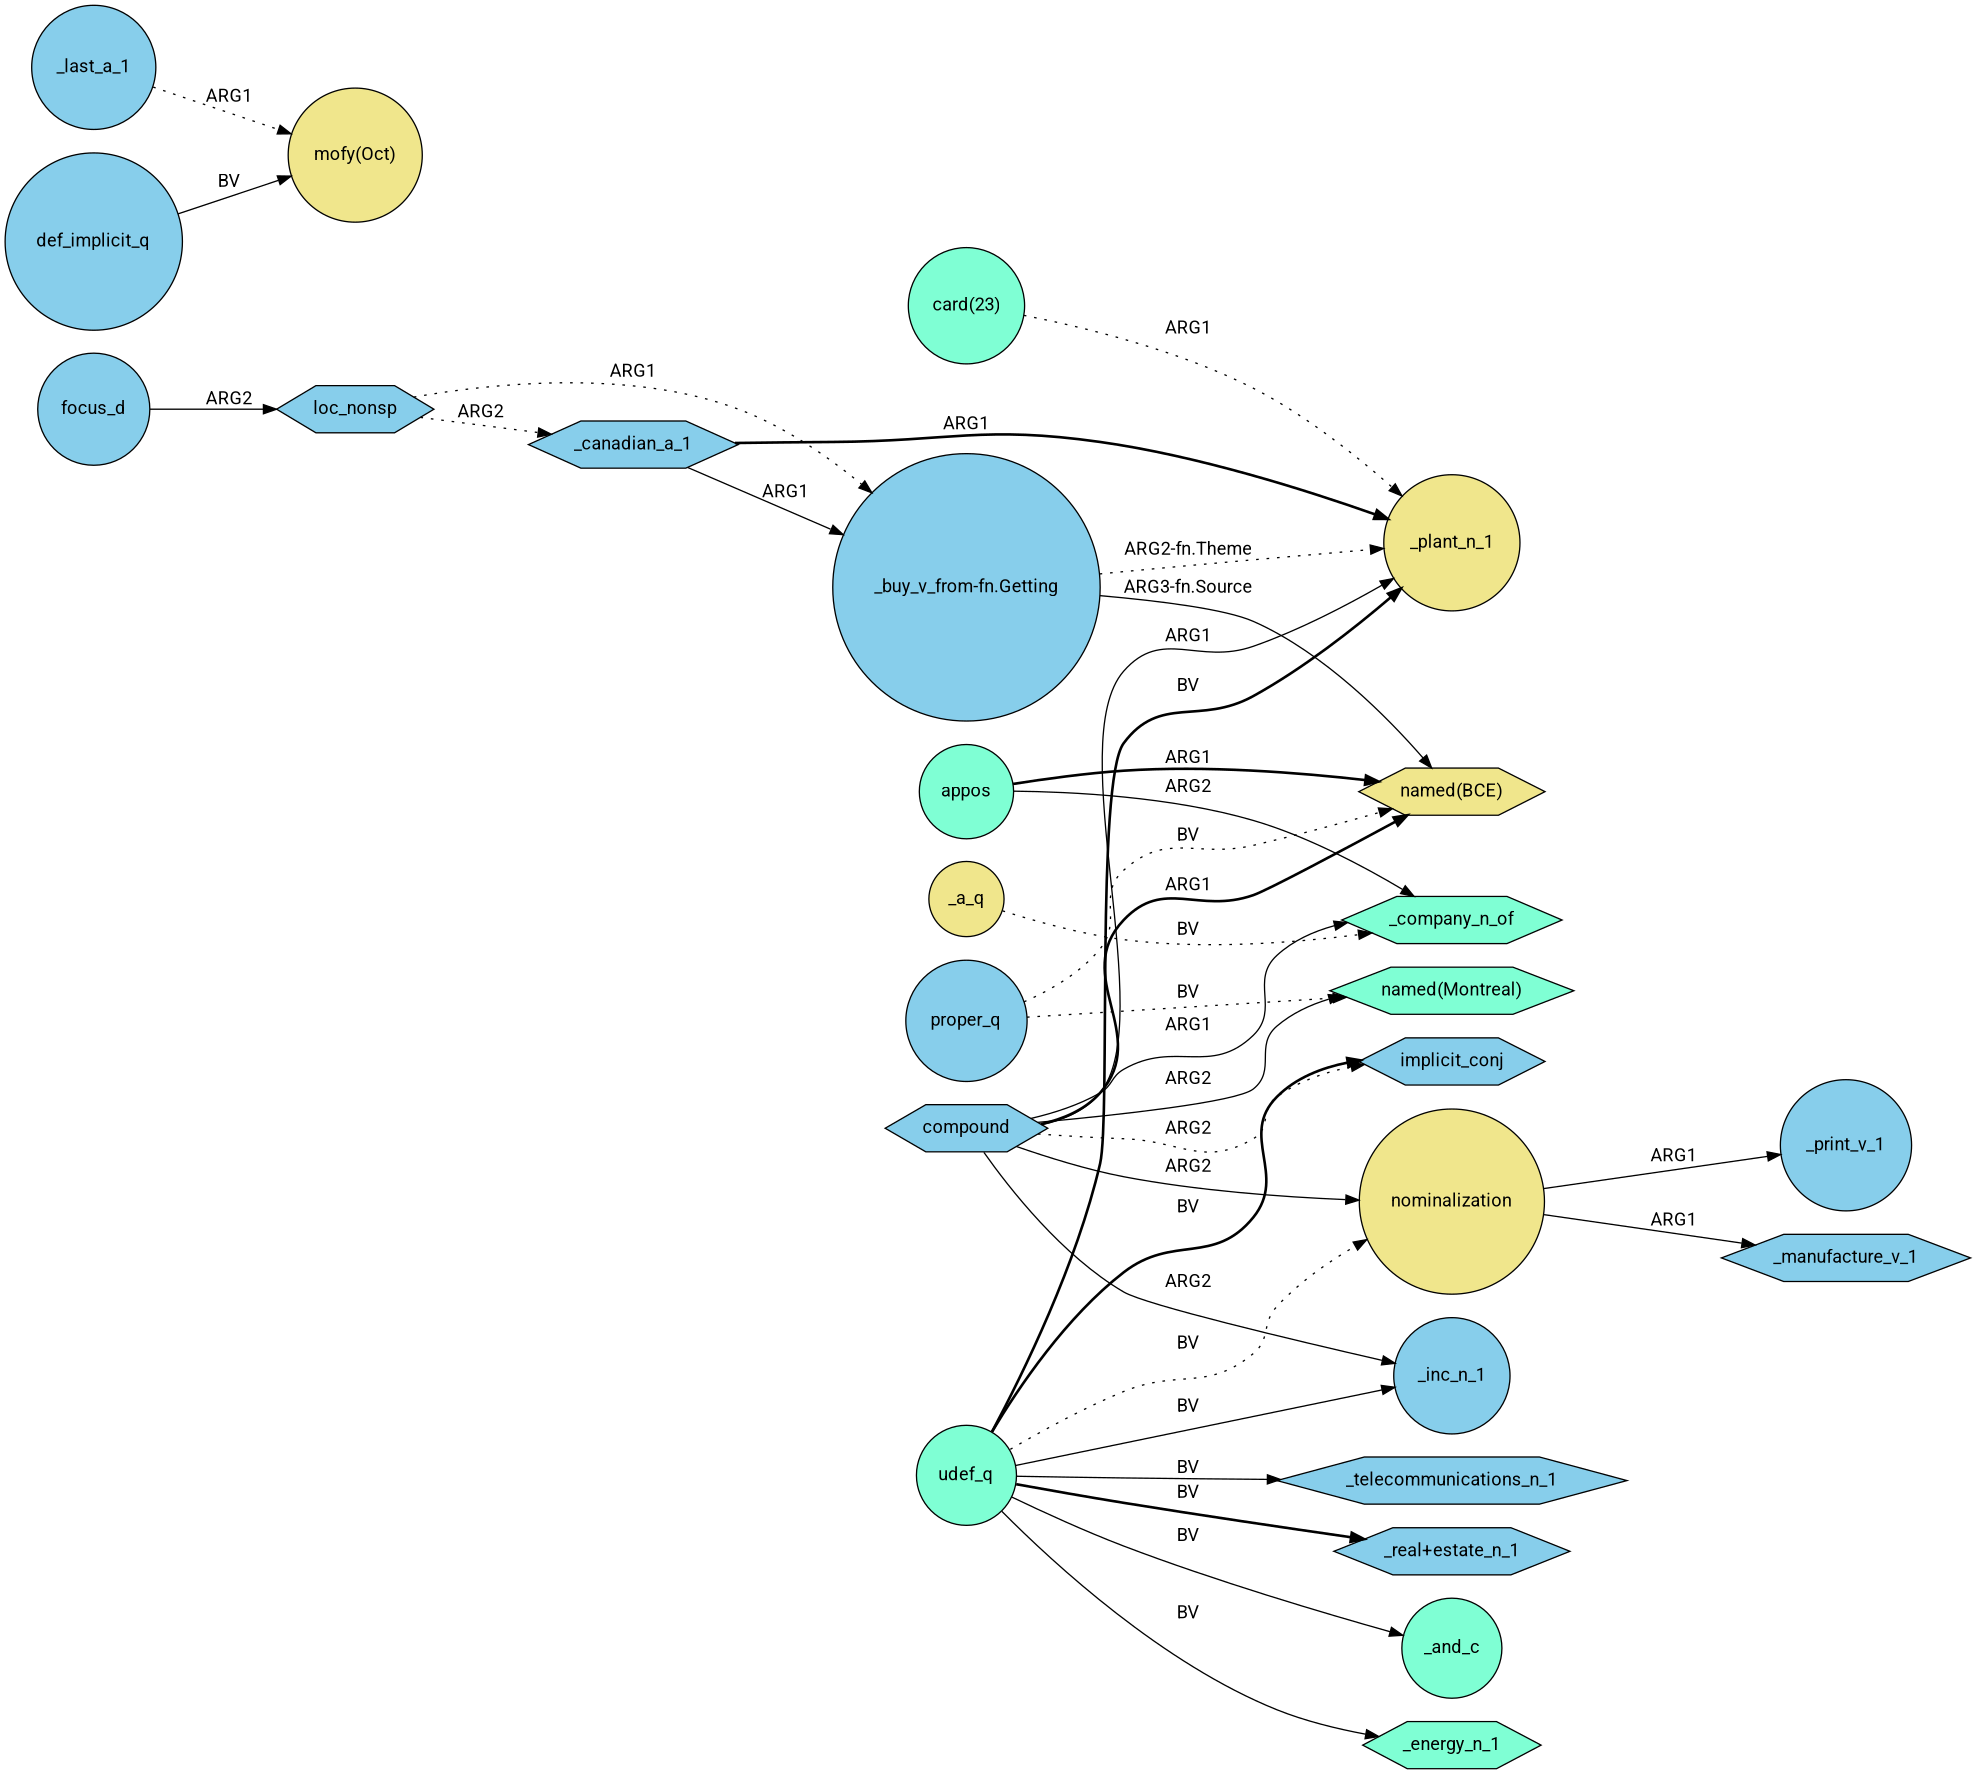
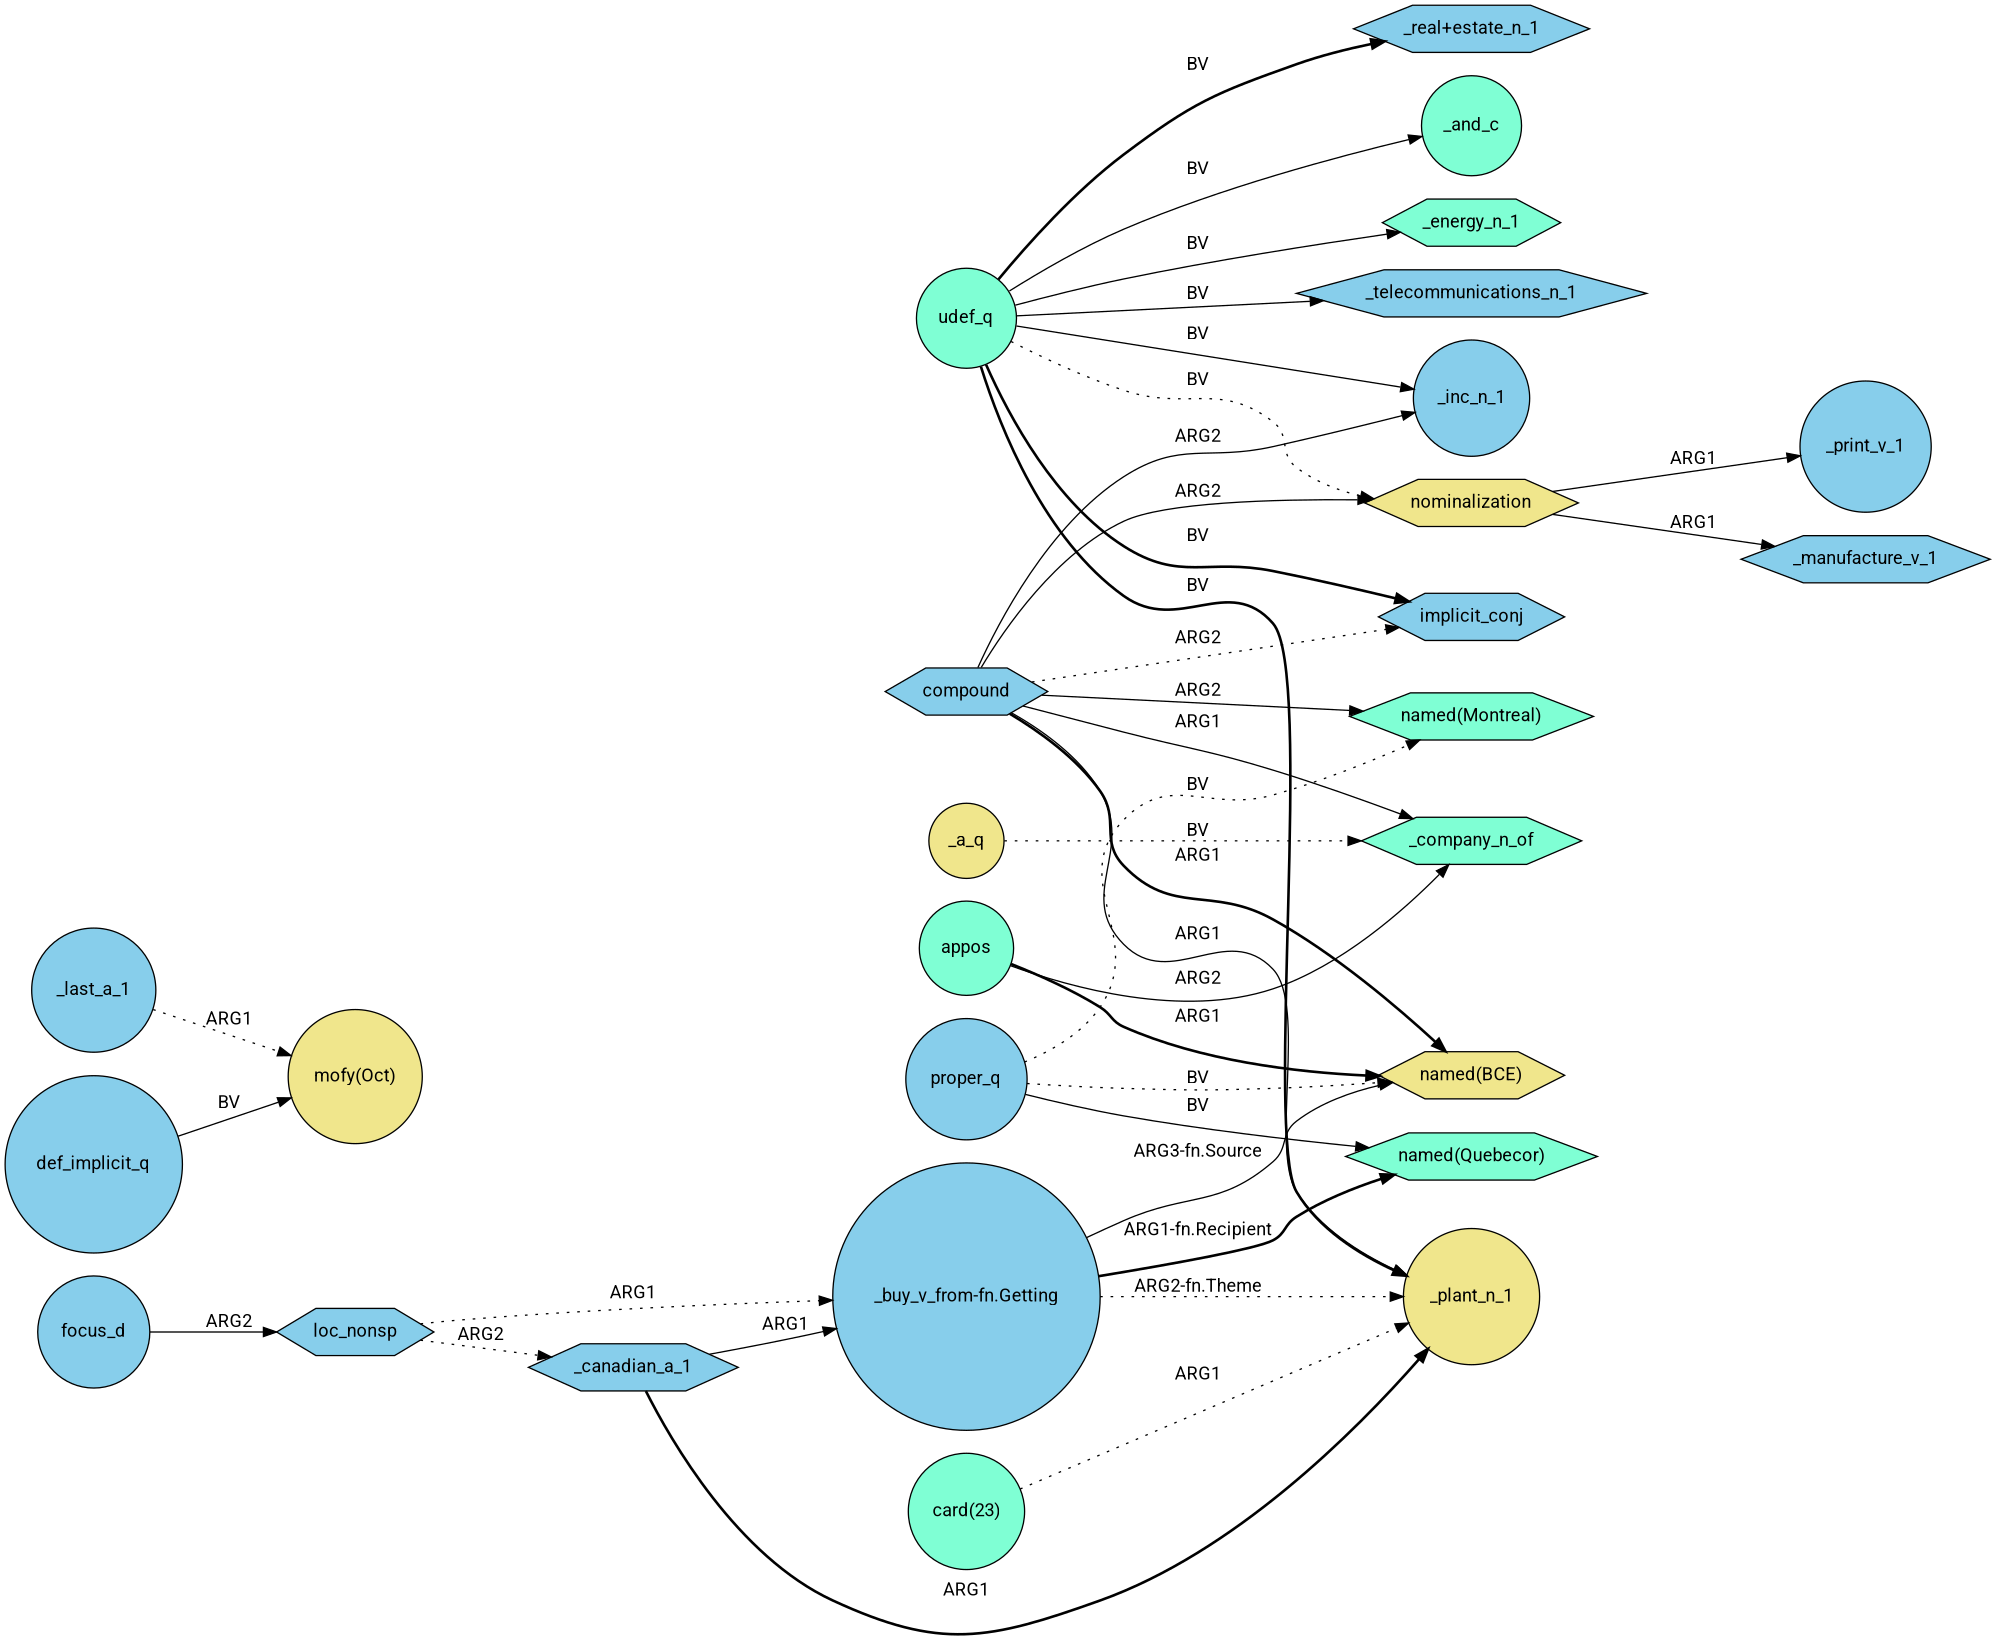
none -> (1471, 1157)
(1452, 1202) -> (1471, 503)
